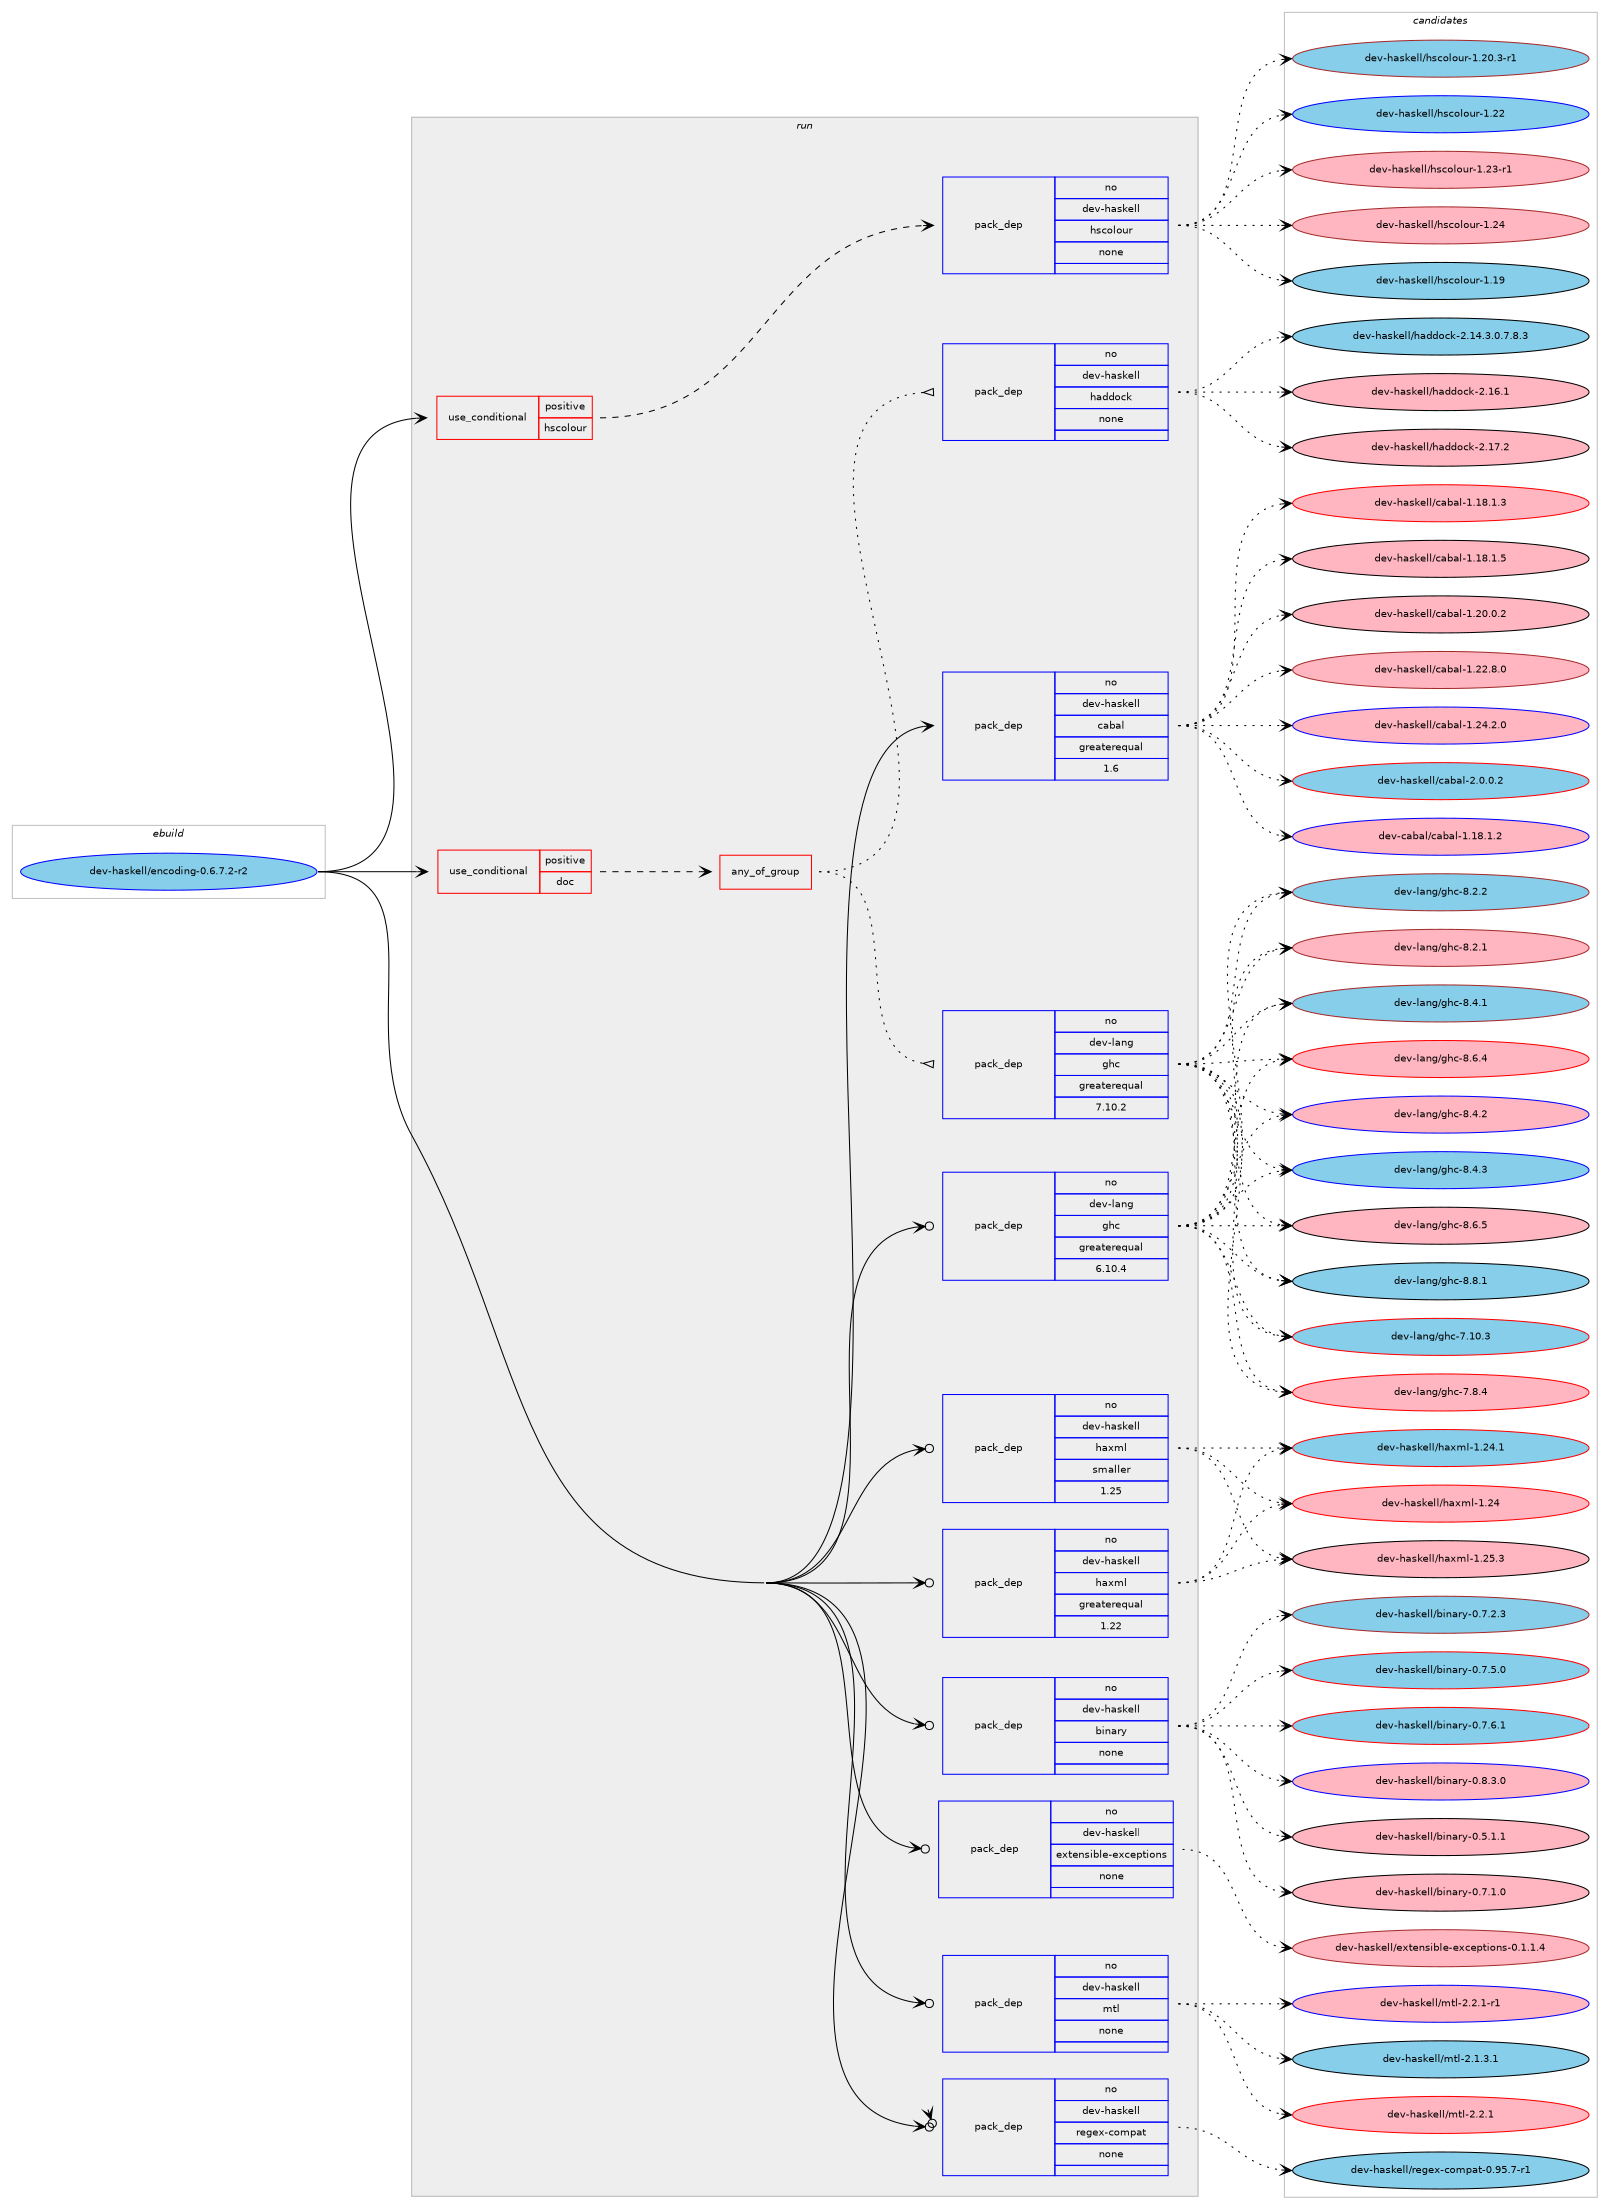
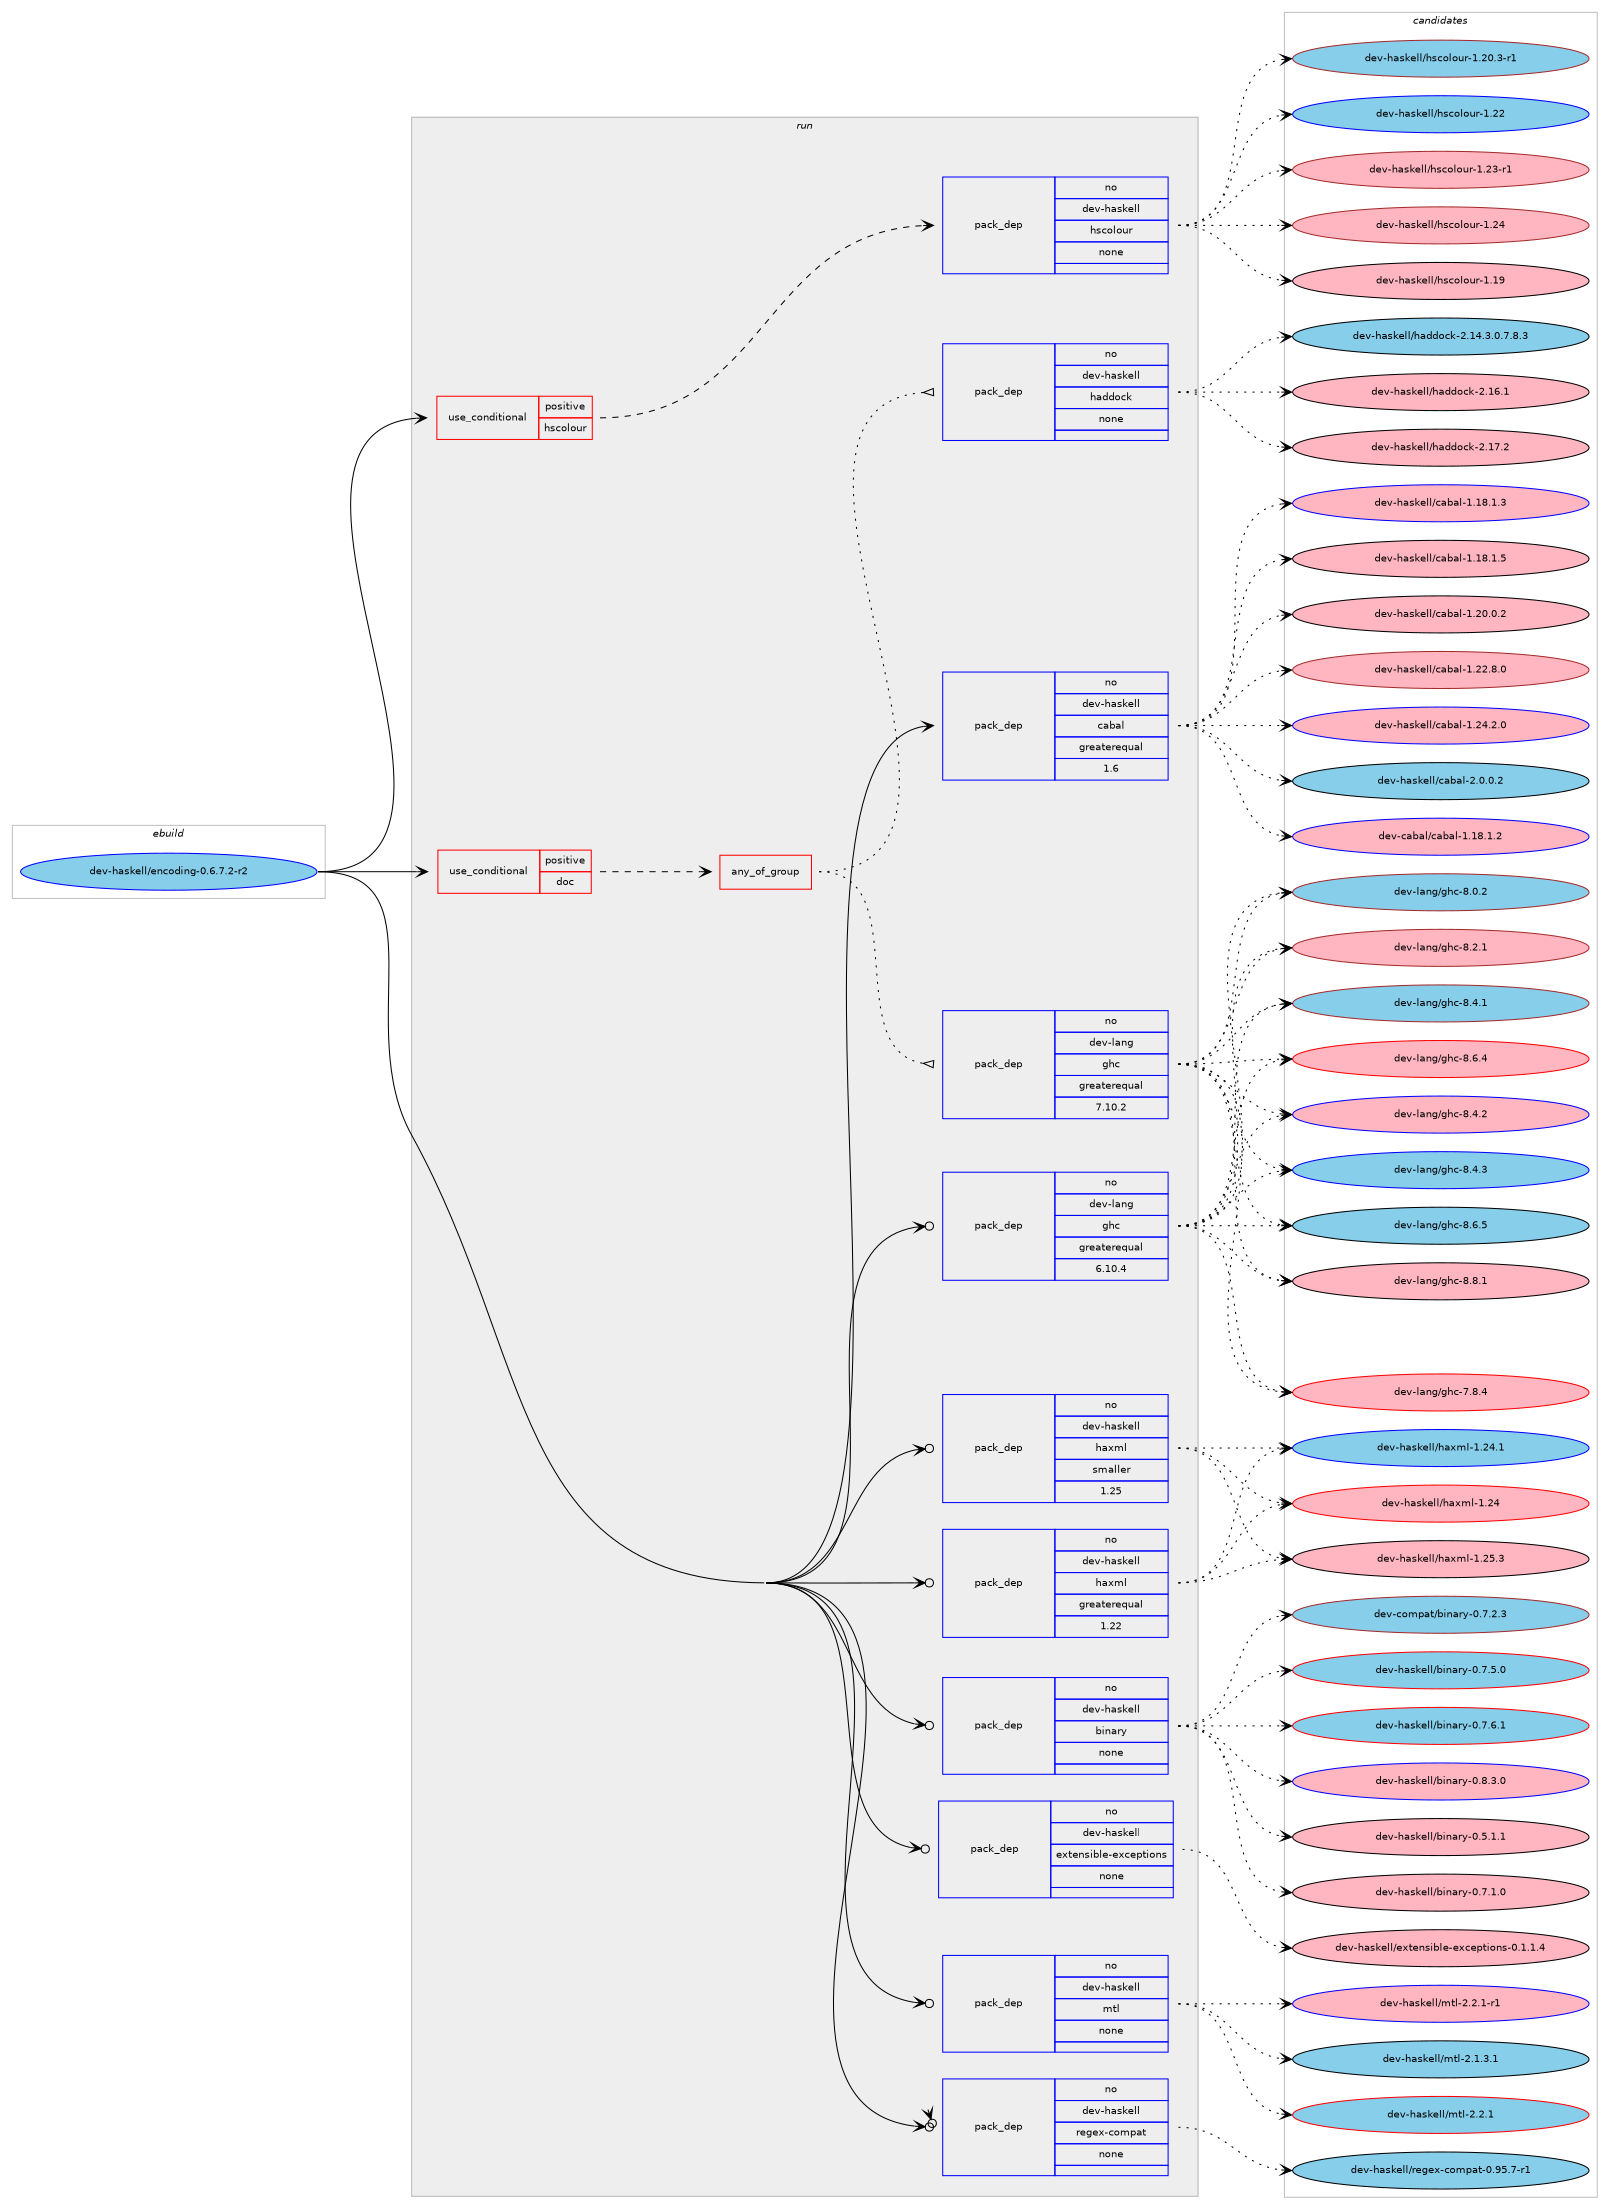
(1441, 281) -> (1441, 281)
(1441, 503) -> (1441, 503)
(1441, 781) -> (1441, 781)
(1441, 892) -> (1441, 892)
(1441, 1226) -> (1441, 1226)
(1441, 1281) -> (1441, 1281)
(1441, 1337) -> none
(1441, 1448) -> (1441, 1448)
(1441, 1615) -> (1441, 1615)
(1441, 1948) -> (1441, 1948)
(1441, 2115) -> (1441, 2115)
